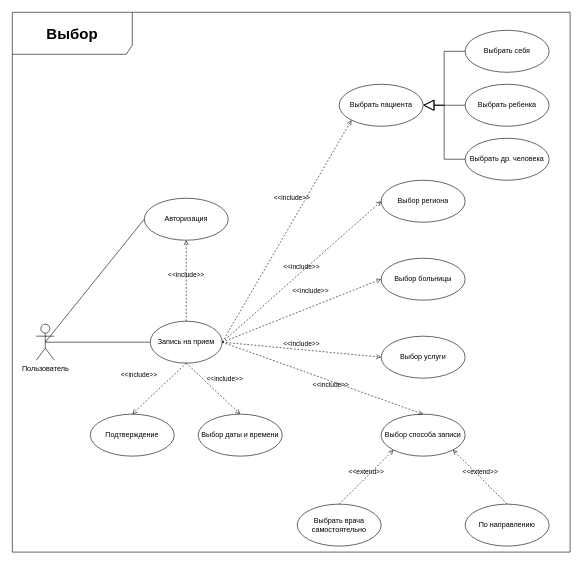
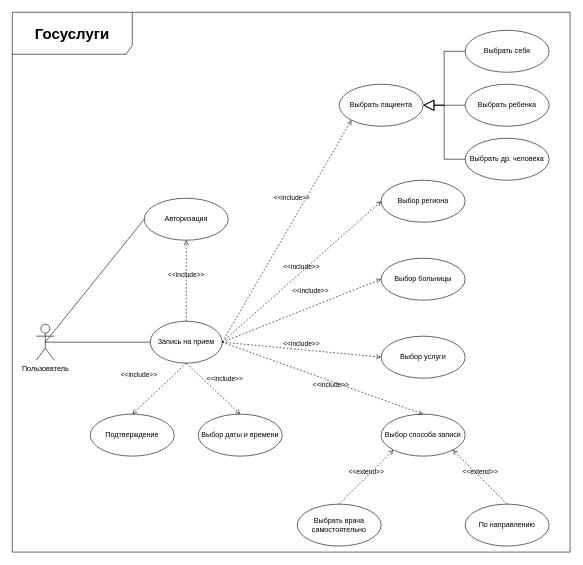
(72, 33) -> (72, 33)
